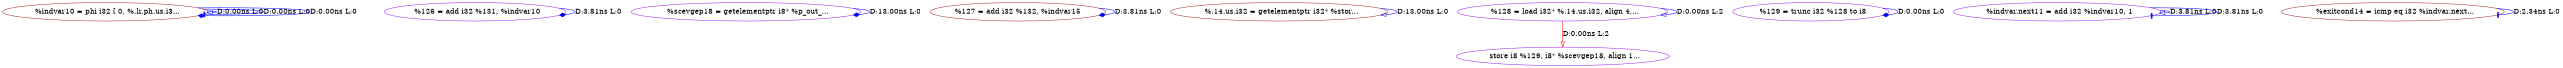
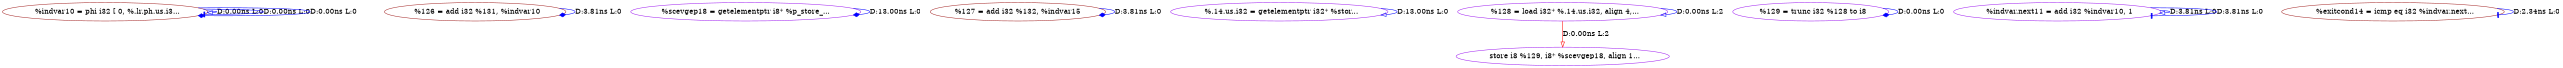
(475, 12) -> (475, 12)
(746, 12) -> (746, 12)
(1279, 12) -> (1279, 12)
